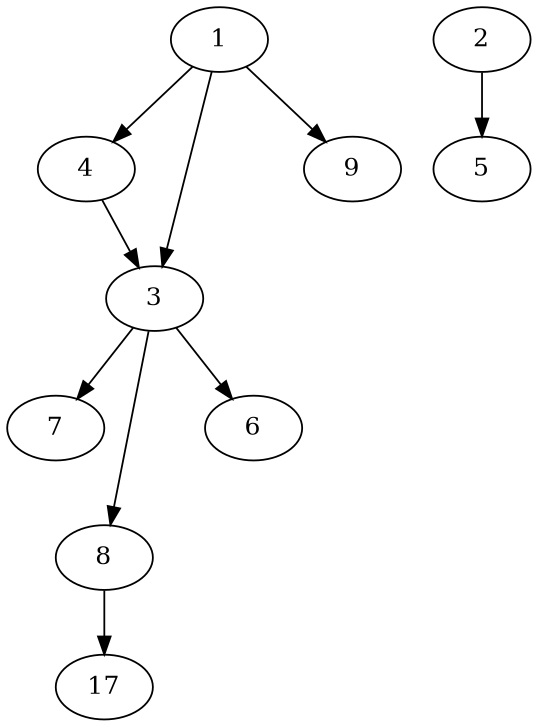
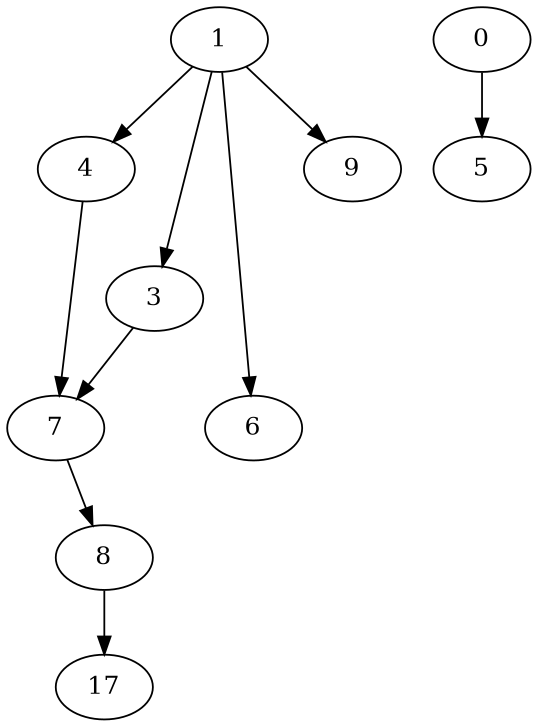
(482, 40) -> (482, 40)
(116, 226) -> (72, 289)
(199, 356) -> (236, 225)
(131, 419) -> (77, 484)
